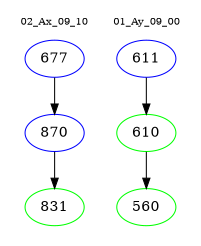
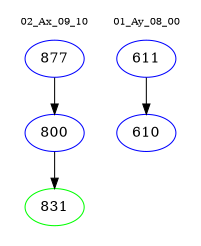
(147, 22) -> (147, 22)
(55, 59) -> (55, 59)
(55, 133) -> (55, 133)
(146, 133) -> (146, 133)
(146, 207) -> none
